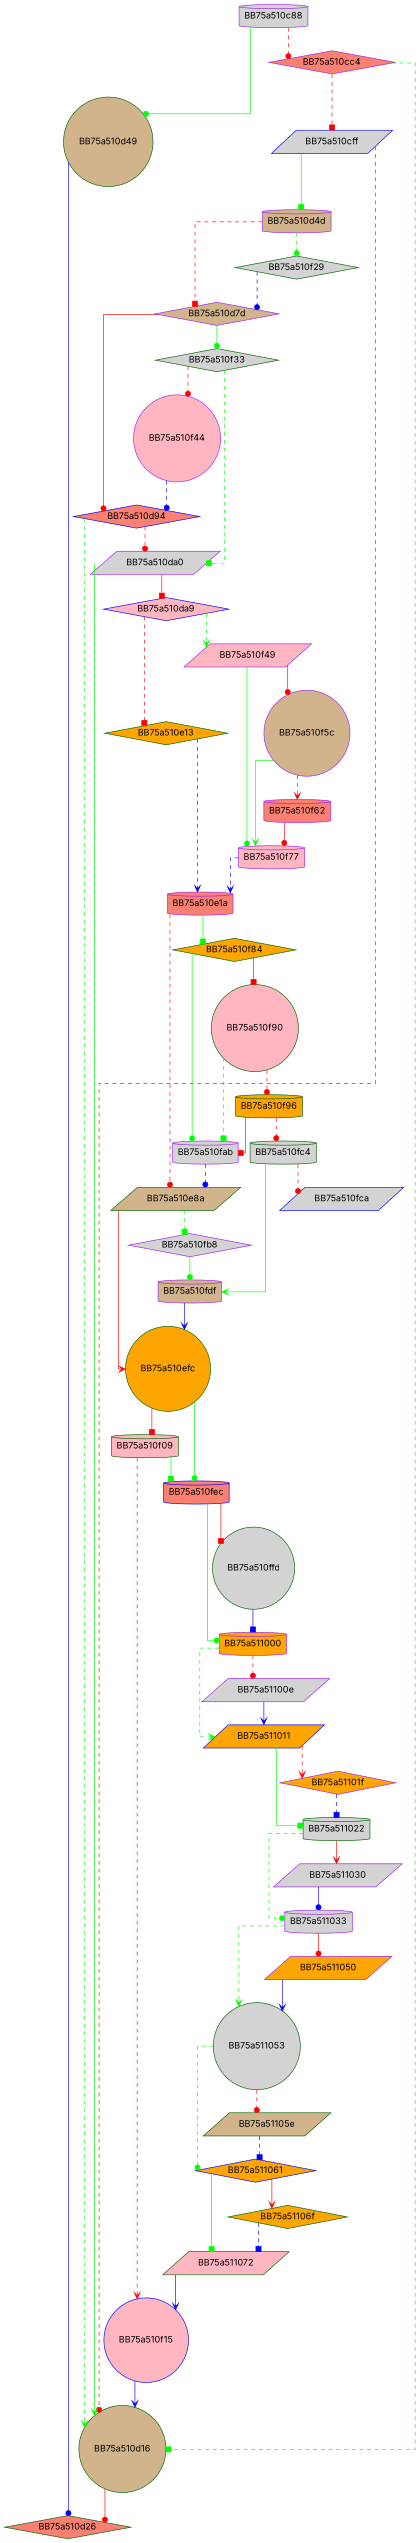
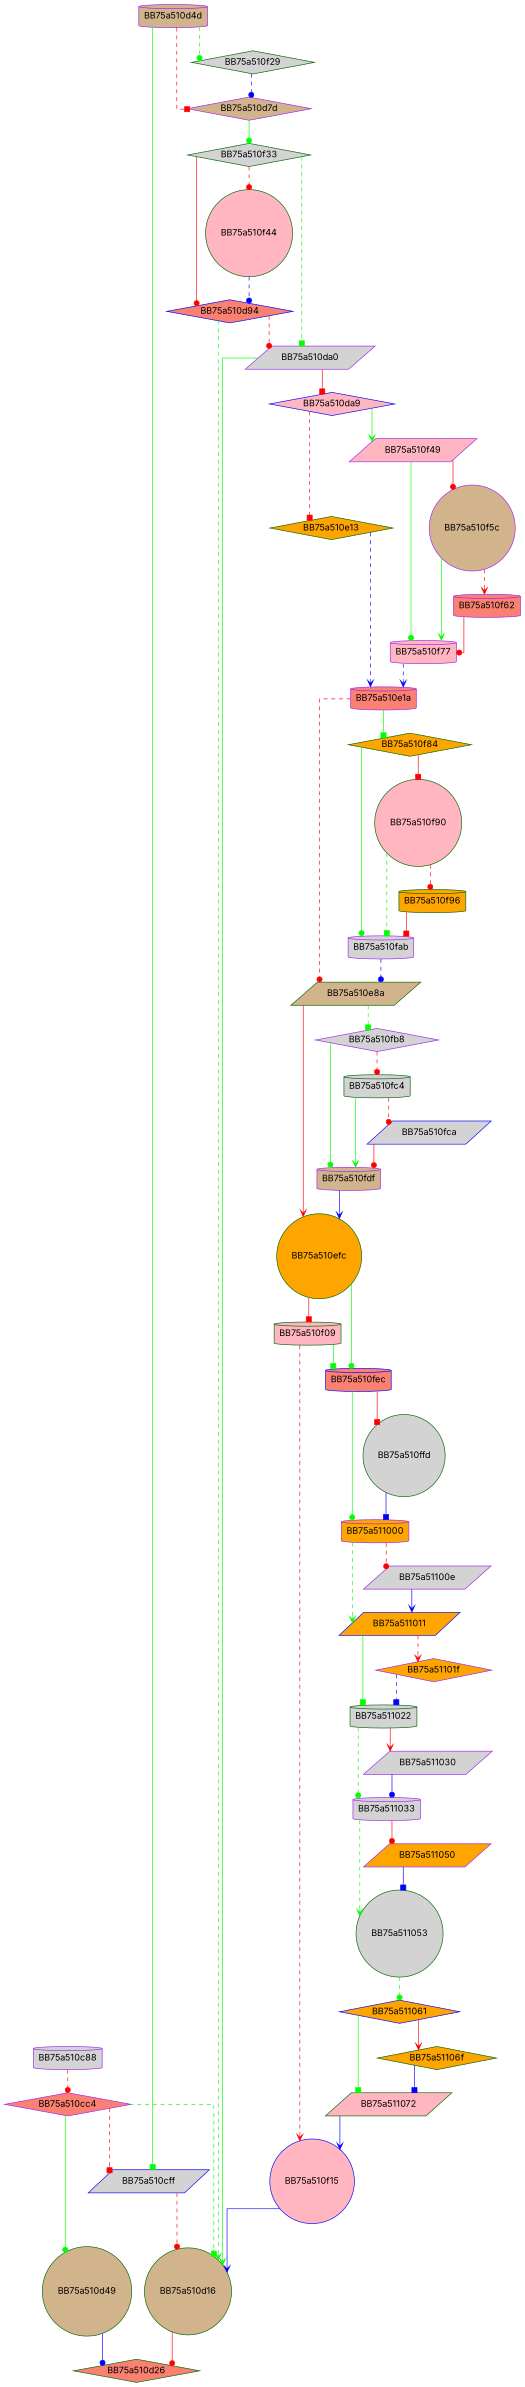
(243, 114) -> (65, 2181)
(301, 178) -> (153, 1095)
(103, 383) -> (197, 229)
(177, 438) -> (249, 233)
(206, 627) -> (372, 422)
(276, 1127) -> (377, 1060)
none -> (374, 1153)
(282, 1992) -> (403, 1875)
(267, 2124) -> none
(259, 2234) -> (414, 2076)
